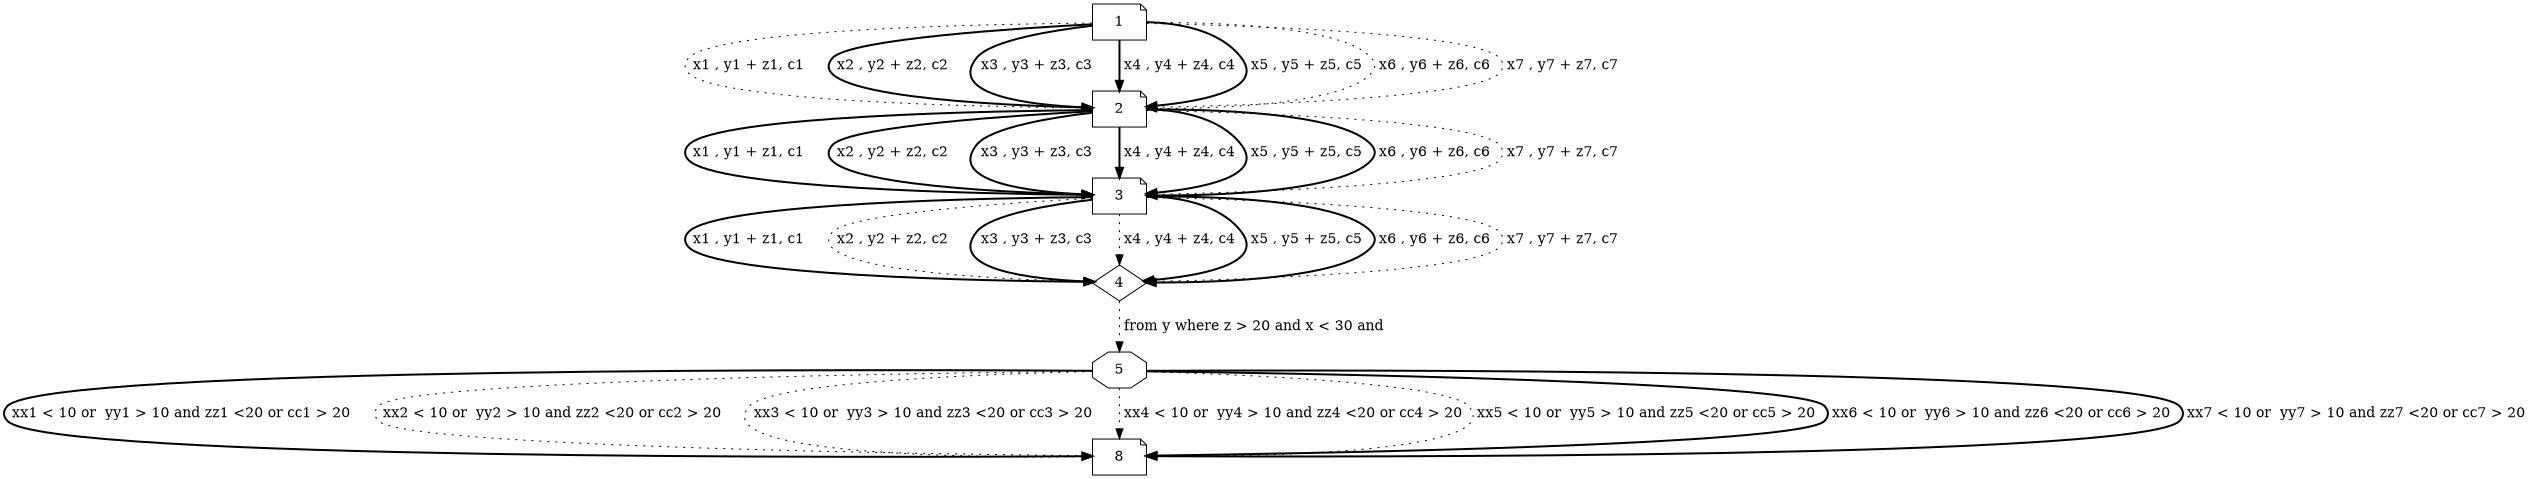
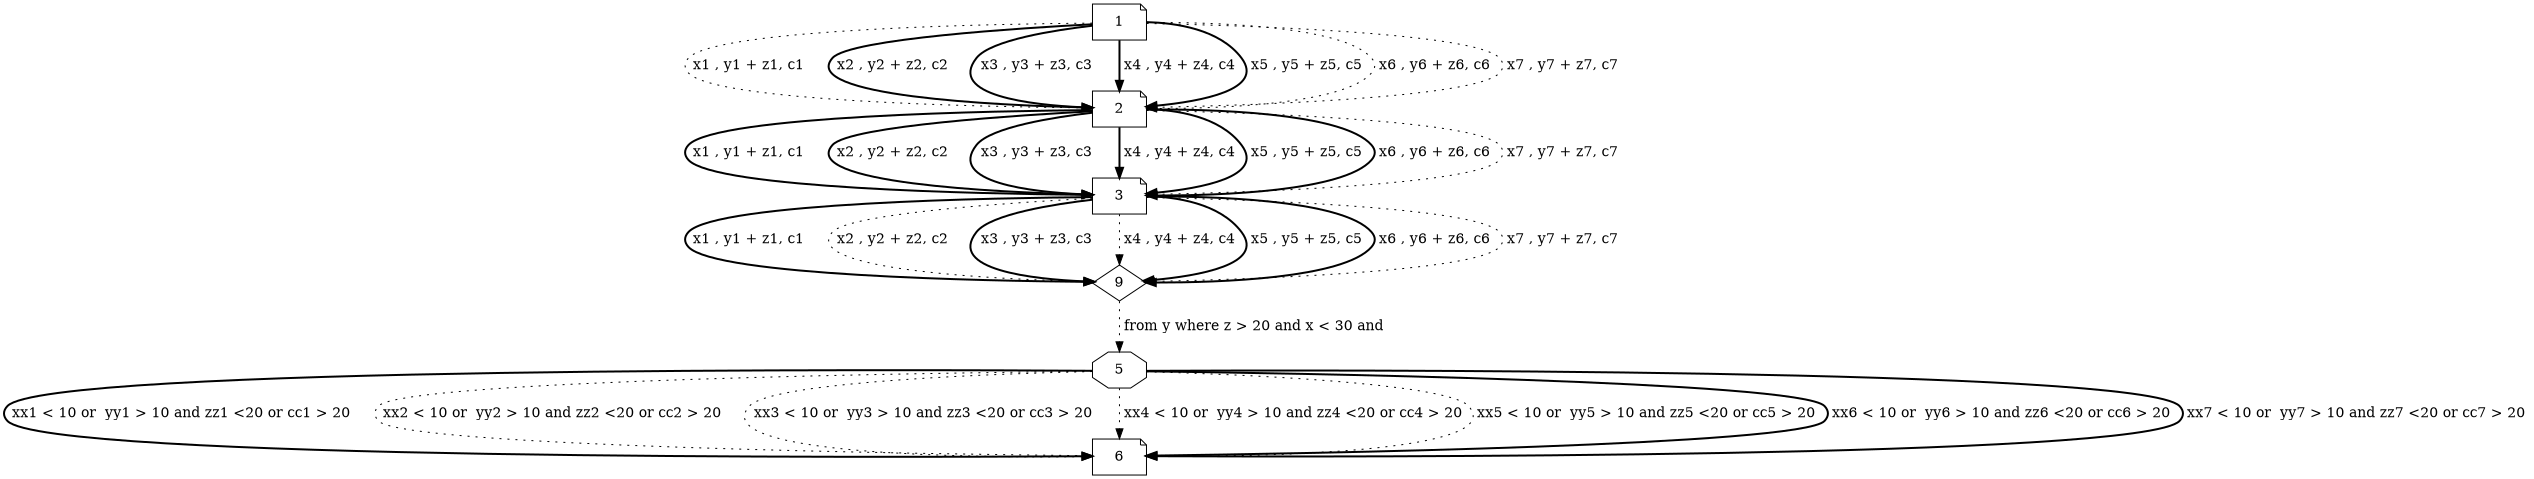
(1120, 283) -> (1120, 283)
(1120, 457) -> (1120, 457)
